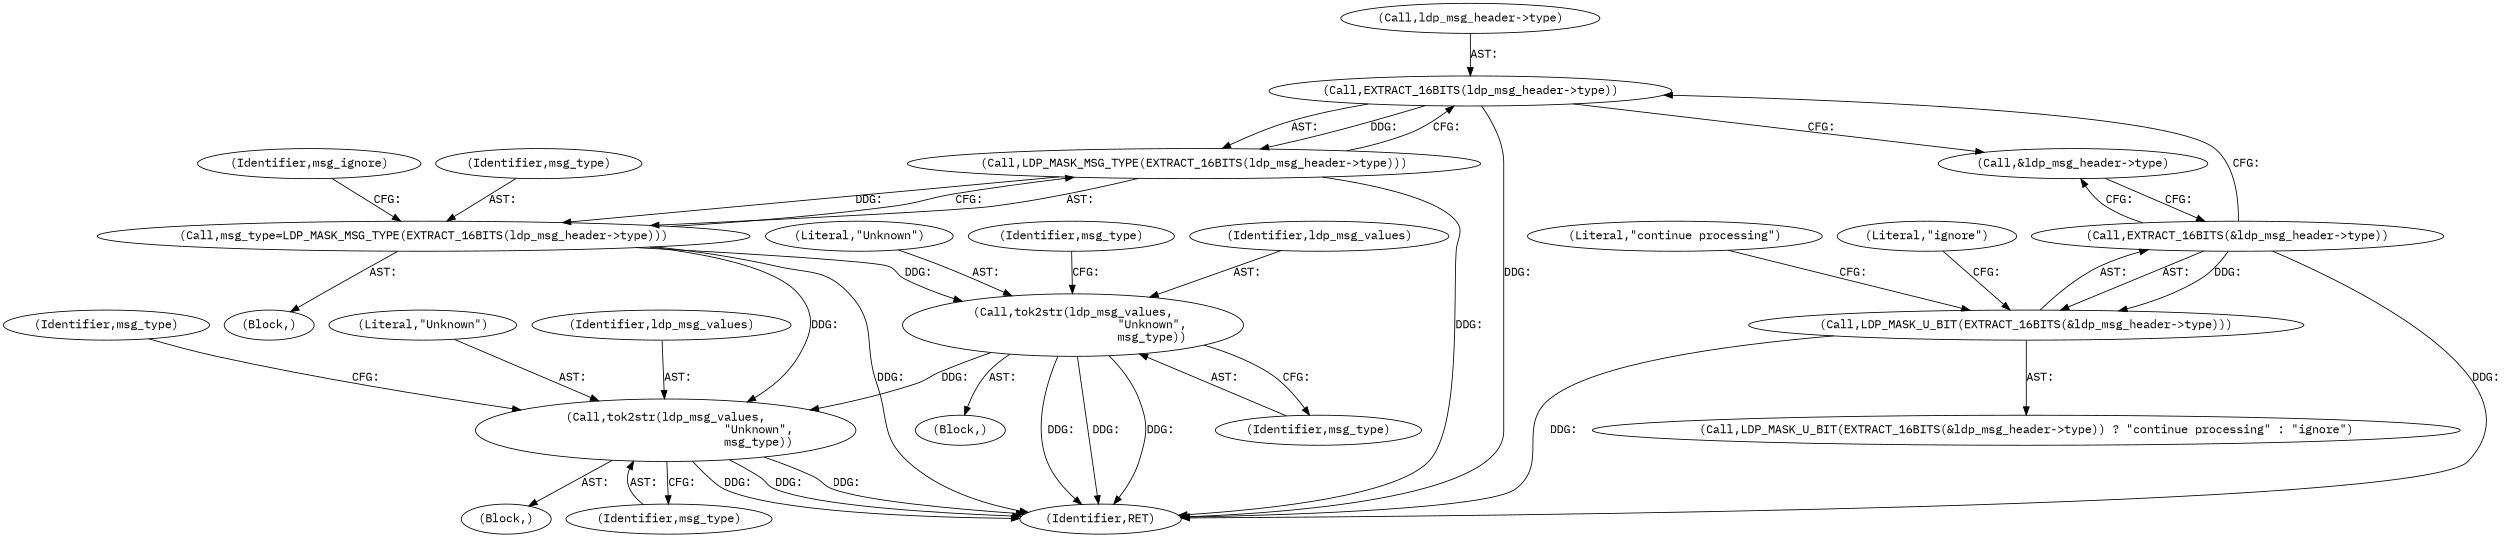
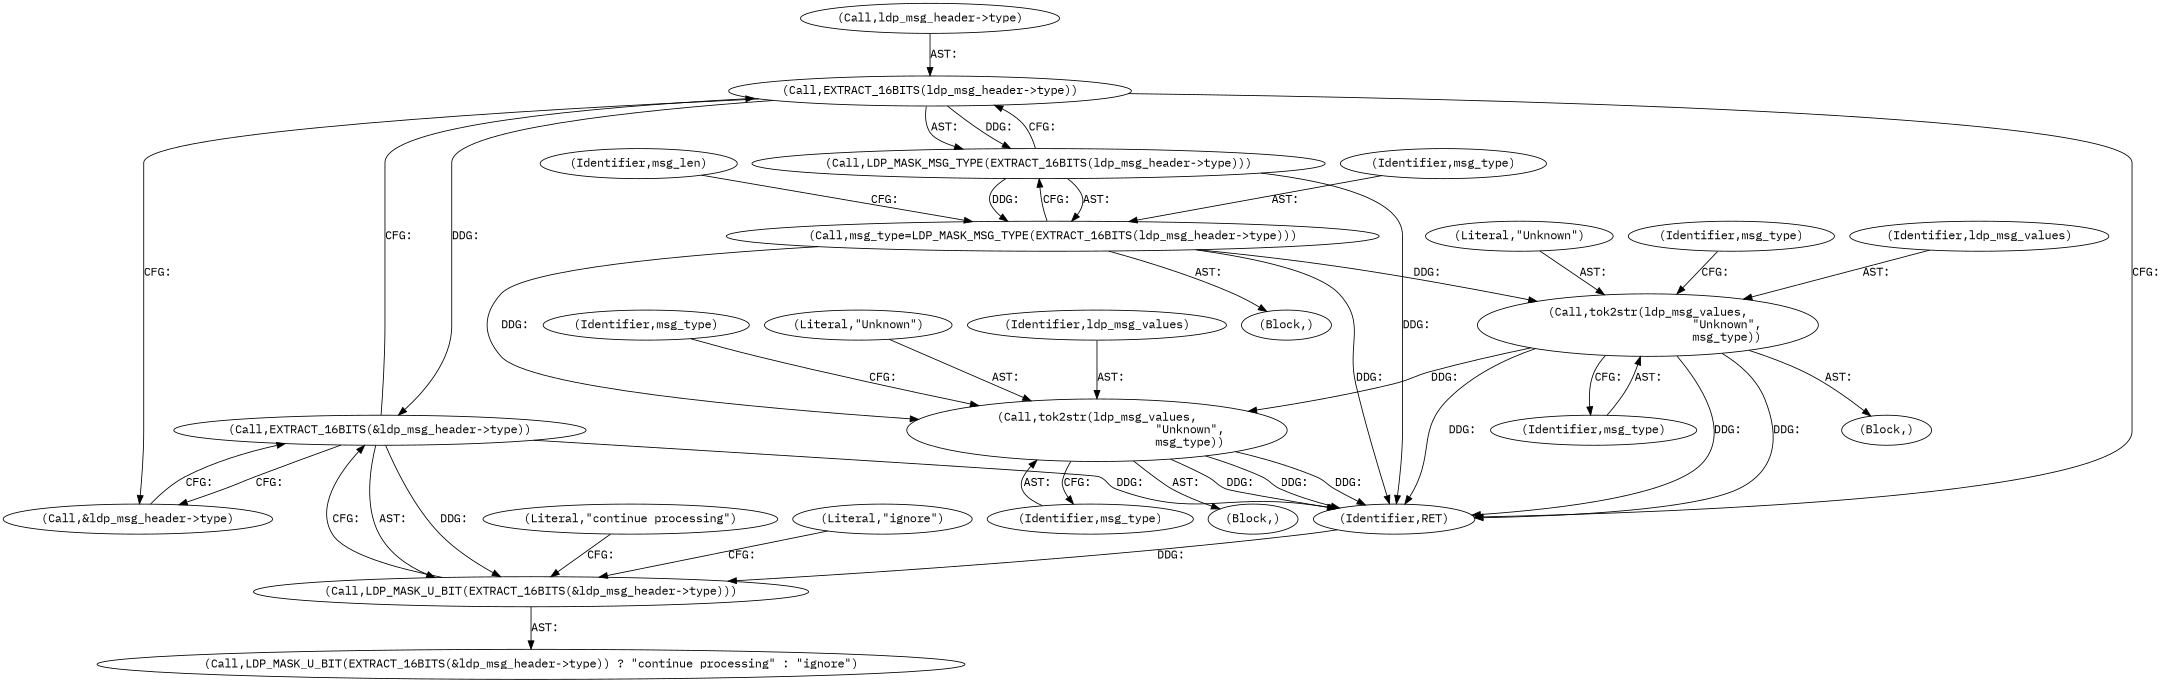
none -> (480, 142)
(309, 164) -> (639, 164)
(1521, 273) -> (2150, 273)
(2117, 273) -> (350, 519)
(1532, 462) -> (1037, 560)
